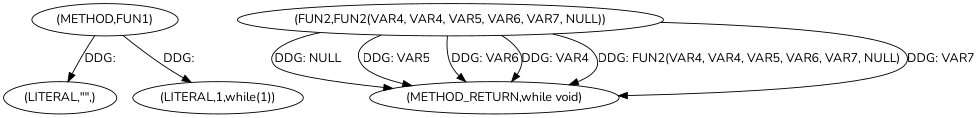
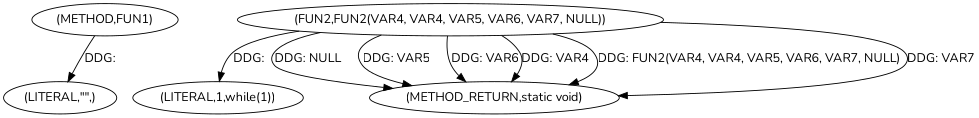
(152, 58) -> (254, 42)
(494, 98) -> (494, 98)
